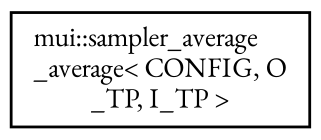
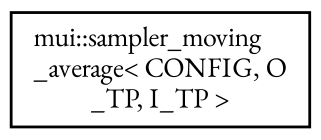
(160, 70) -> (160, 70)
